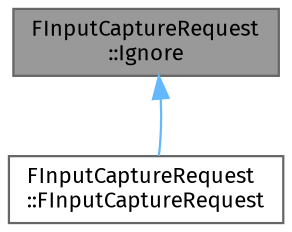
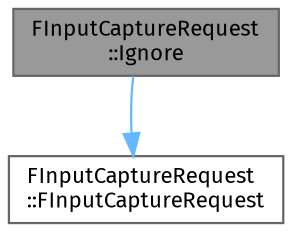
(161, 127) -> (131, 105)
